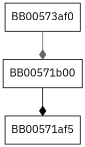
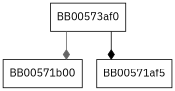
(43, 97) -> (111, 41)
